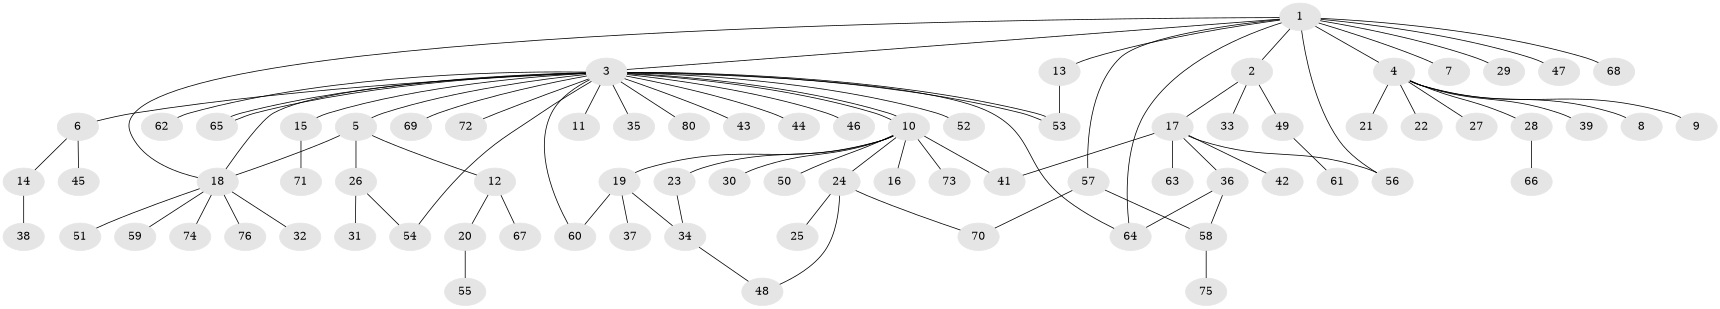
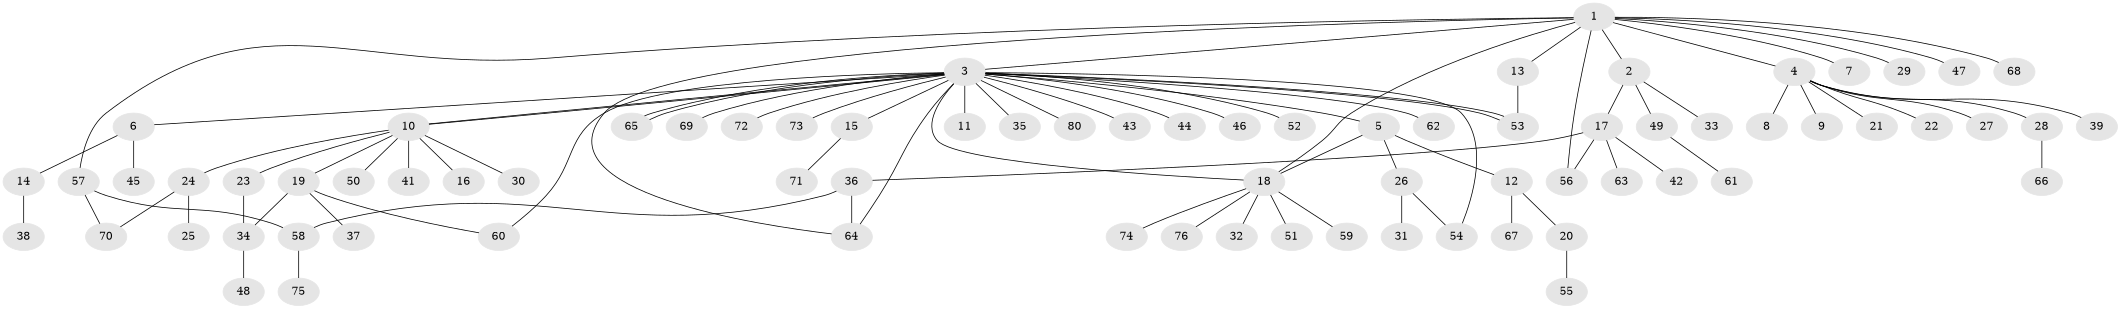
(1095, 152) -> none
(929, 154) -> (878, 95)
(825, 250) -> none
